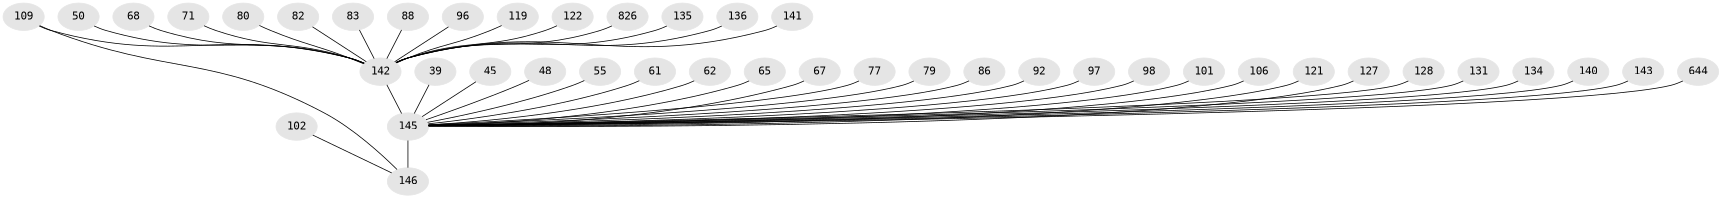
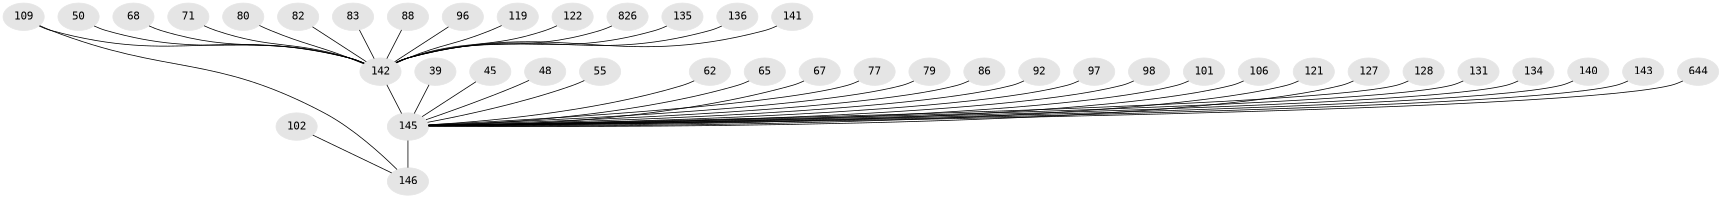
(655, 72) -> none
